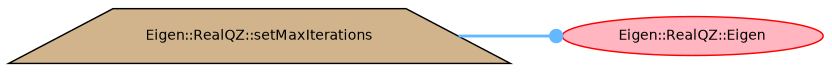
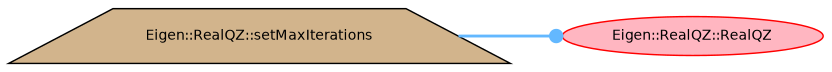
(693, 36) -> (693, 36)
